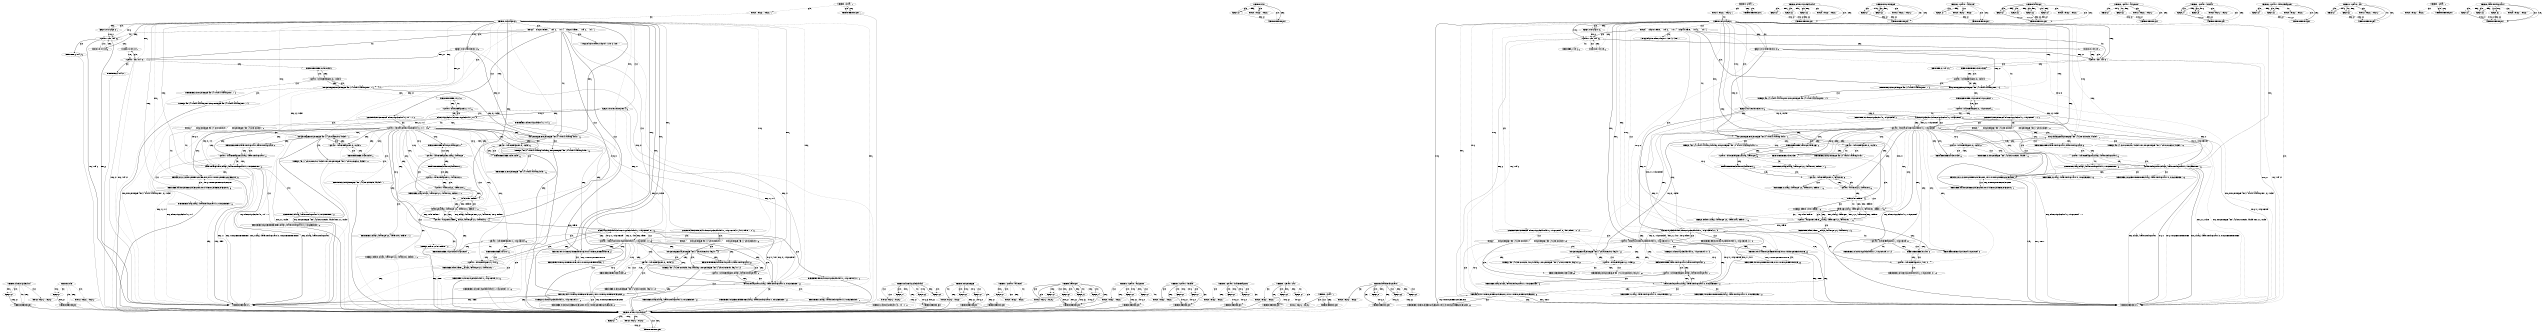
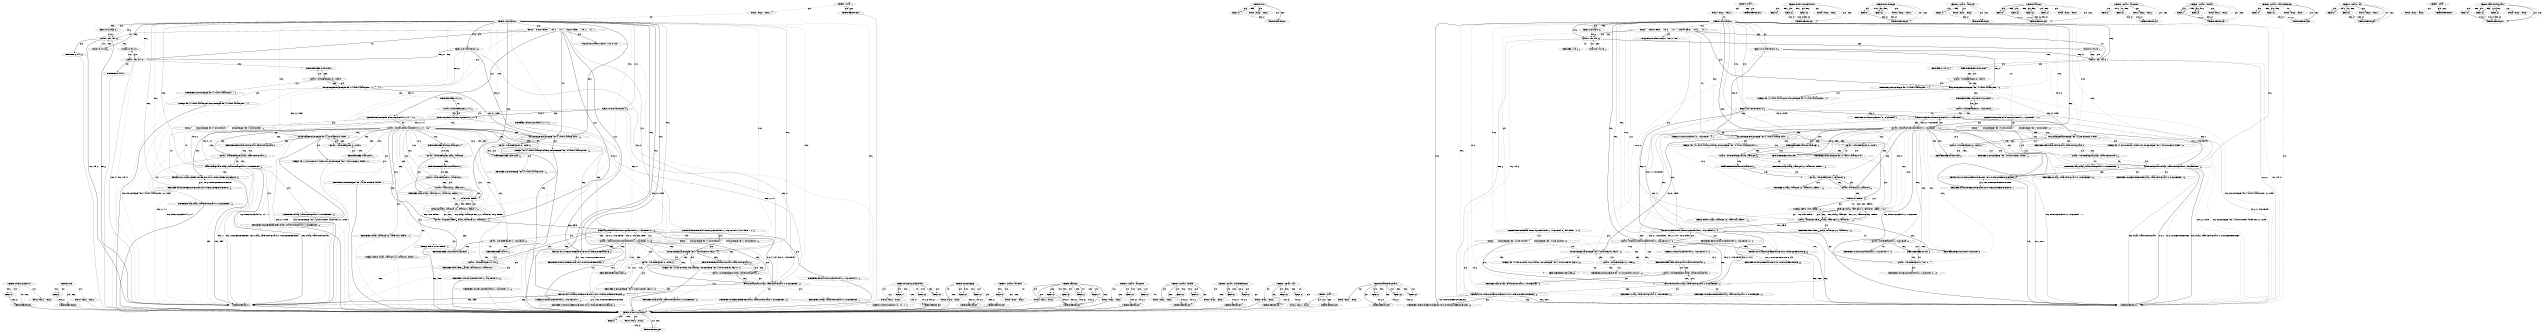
(450, 104) -> none
(432, 123) -> none
none -> (1693, 137)
